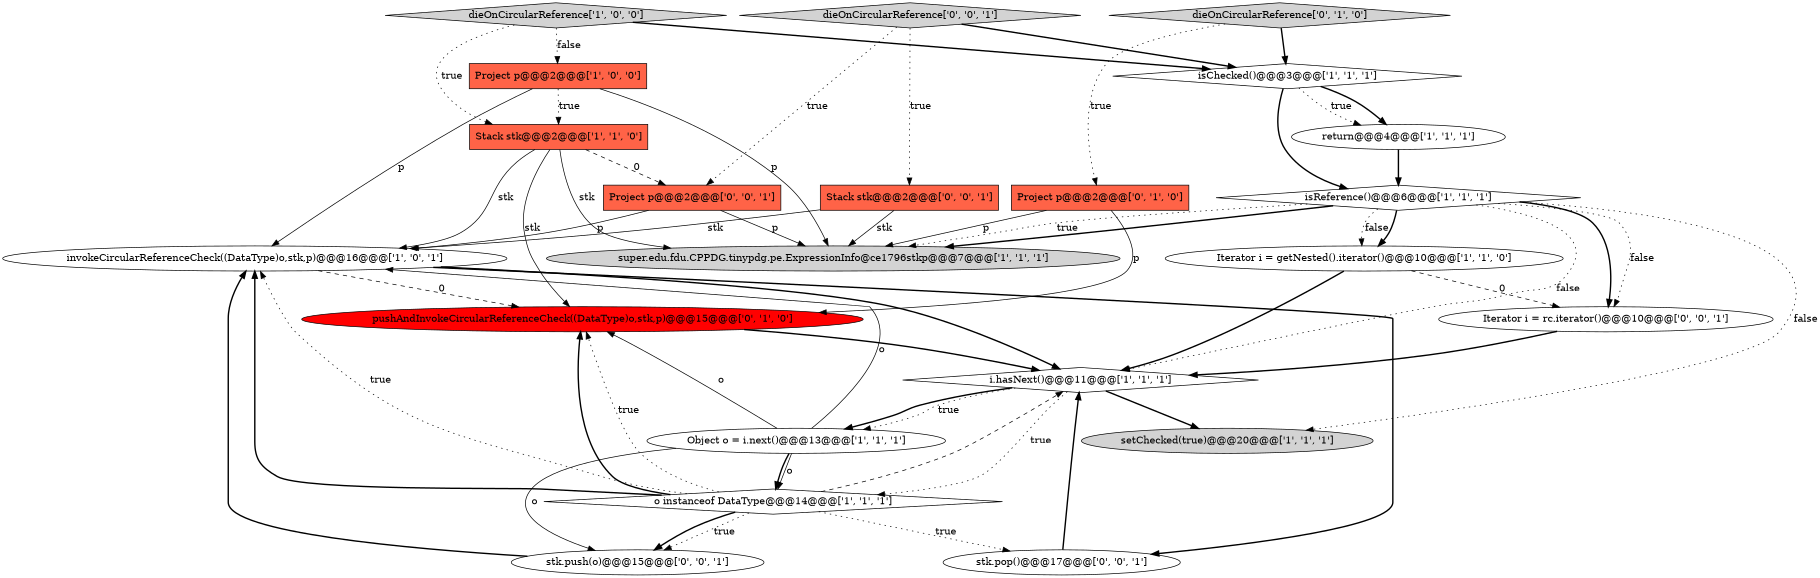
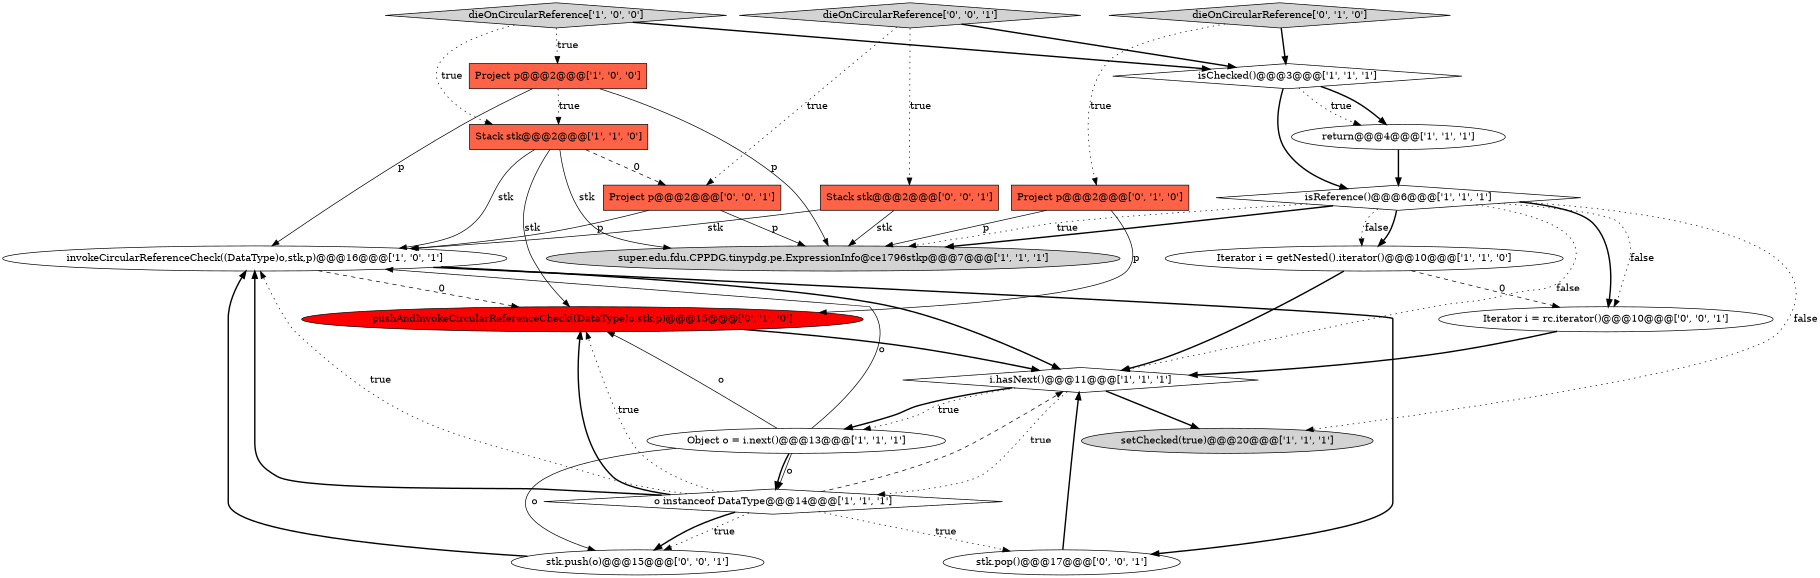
(569, 46) -> (568, 46)
